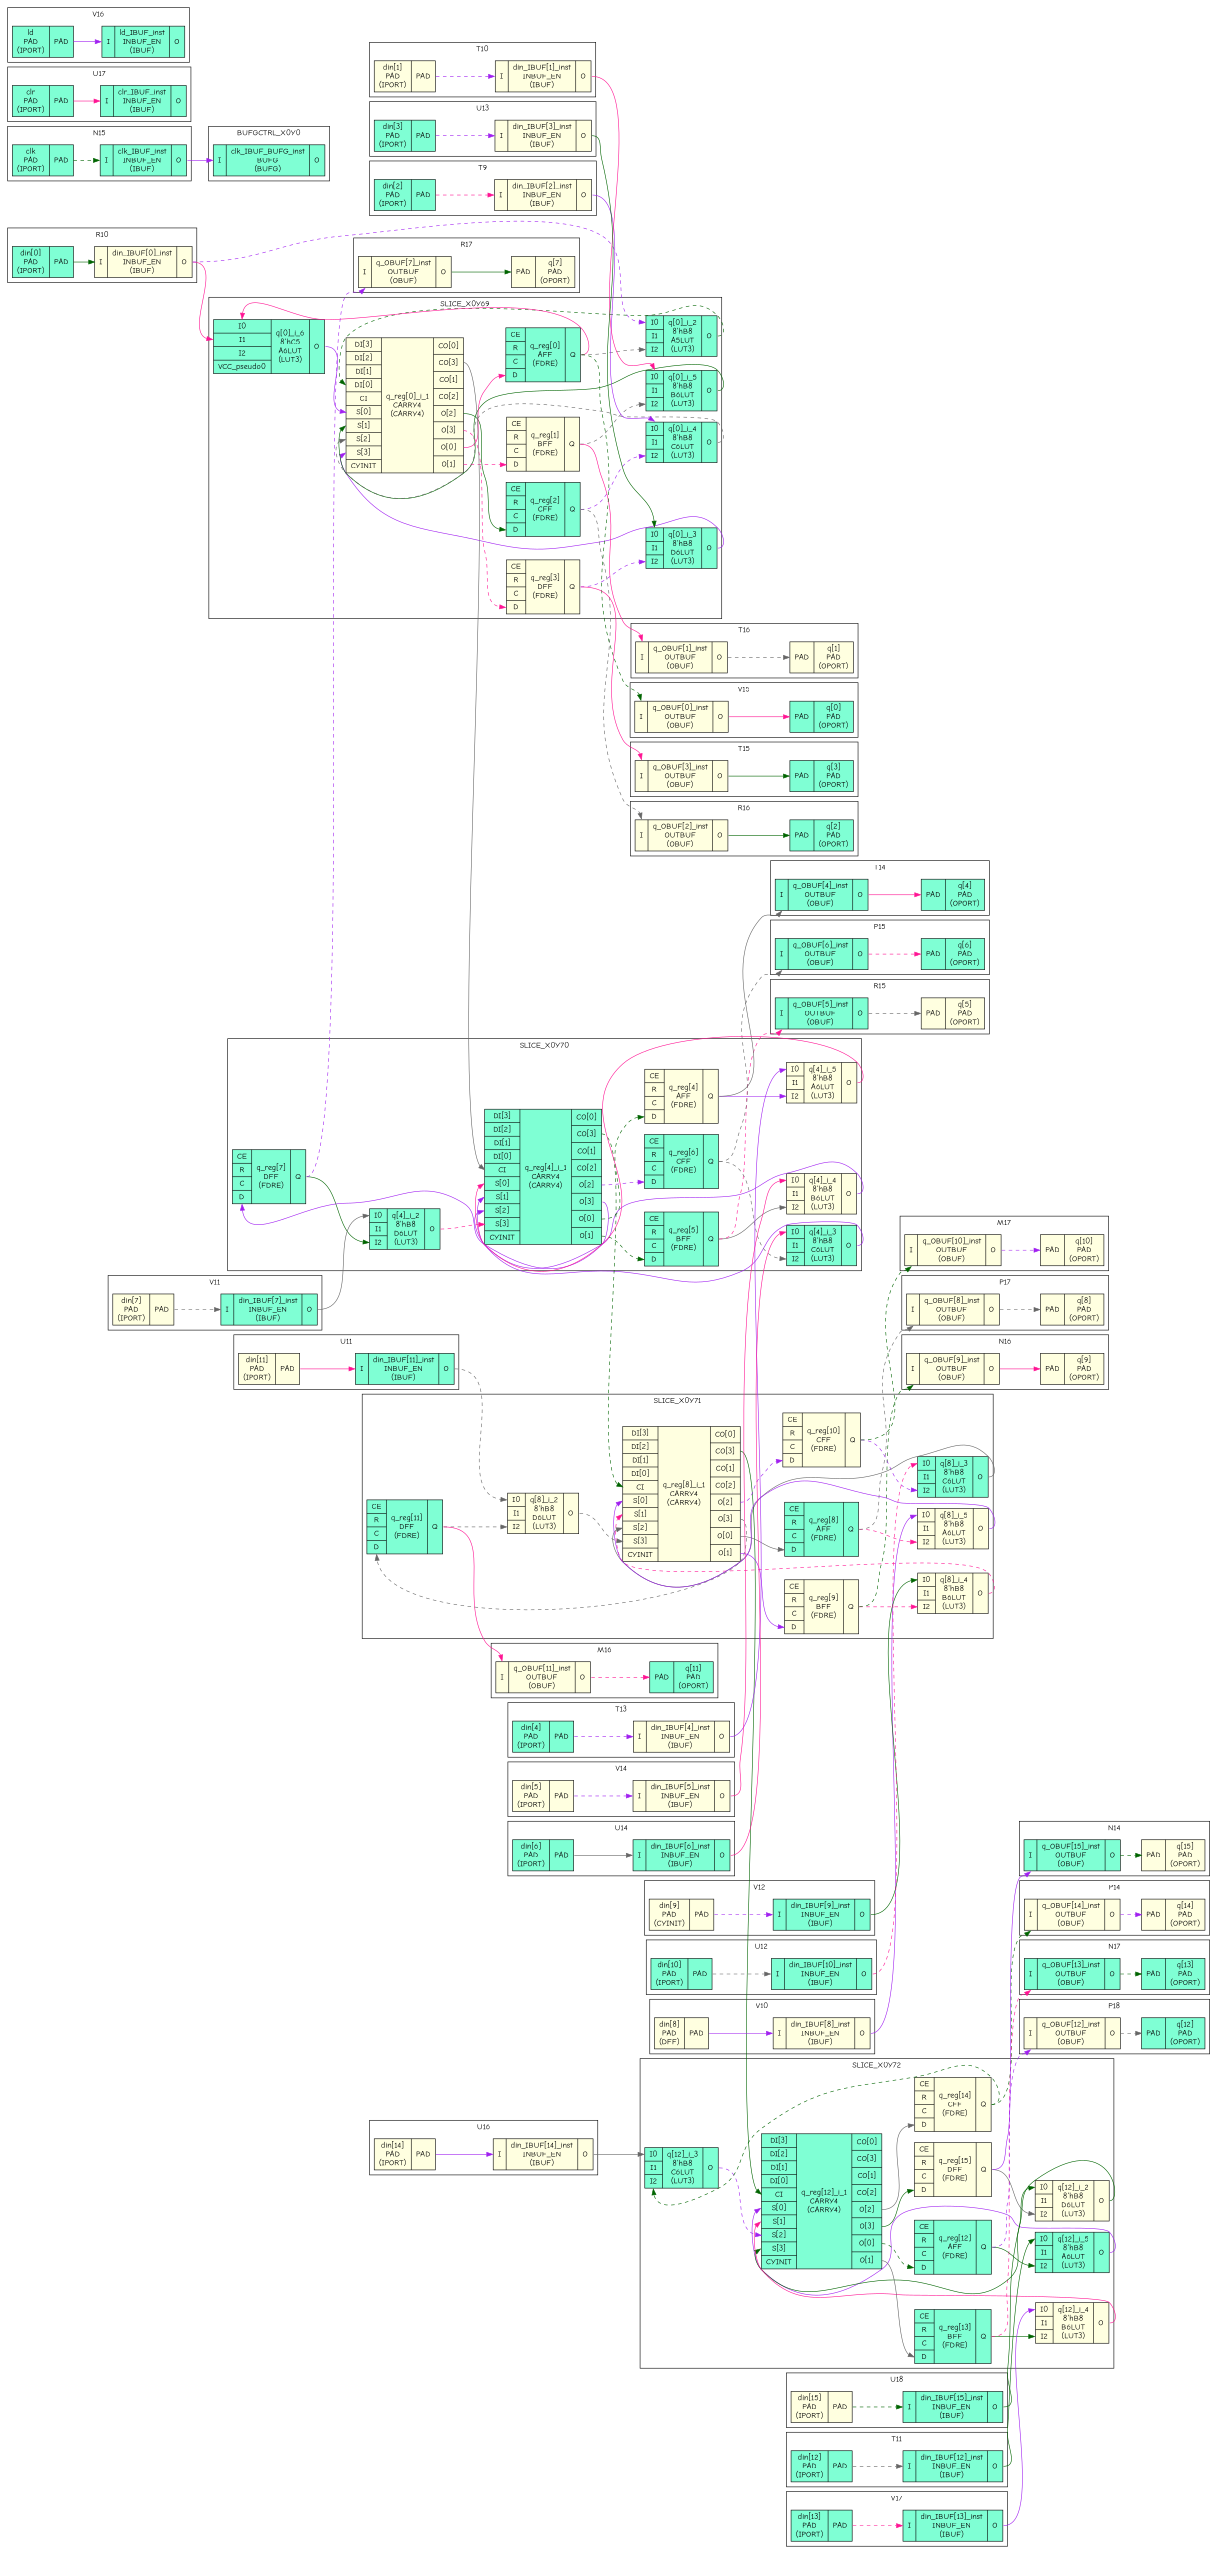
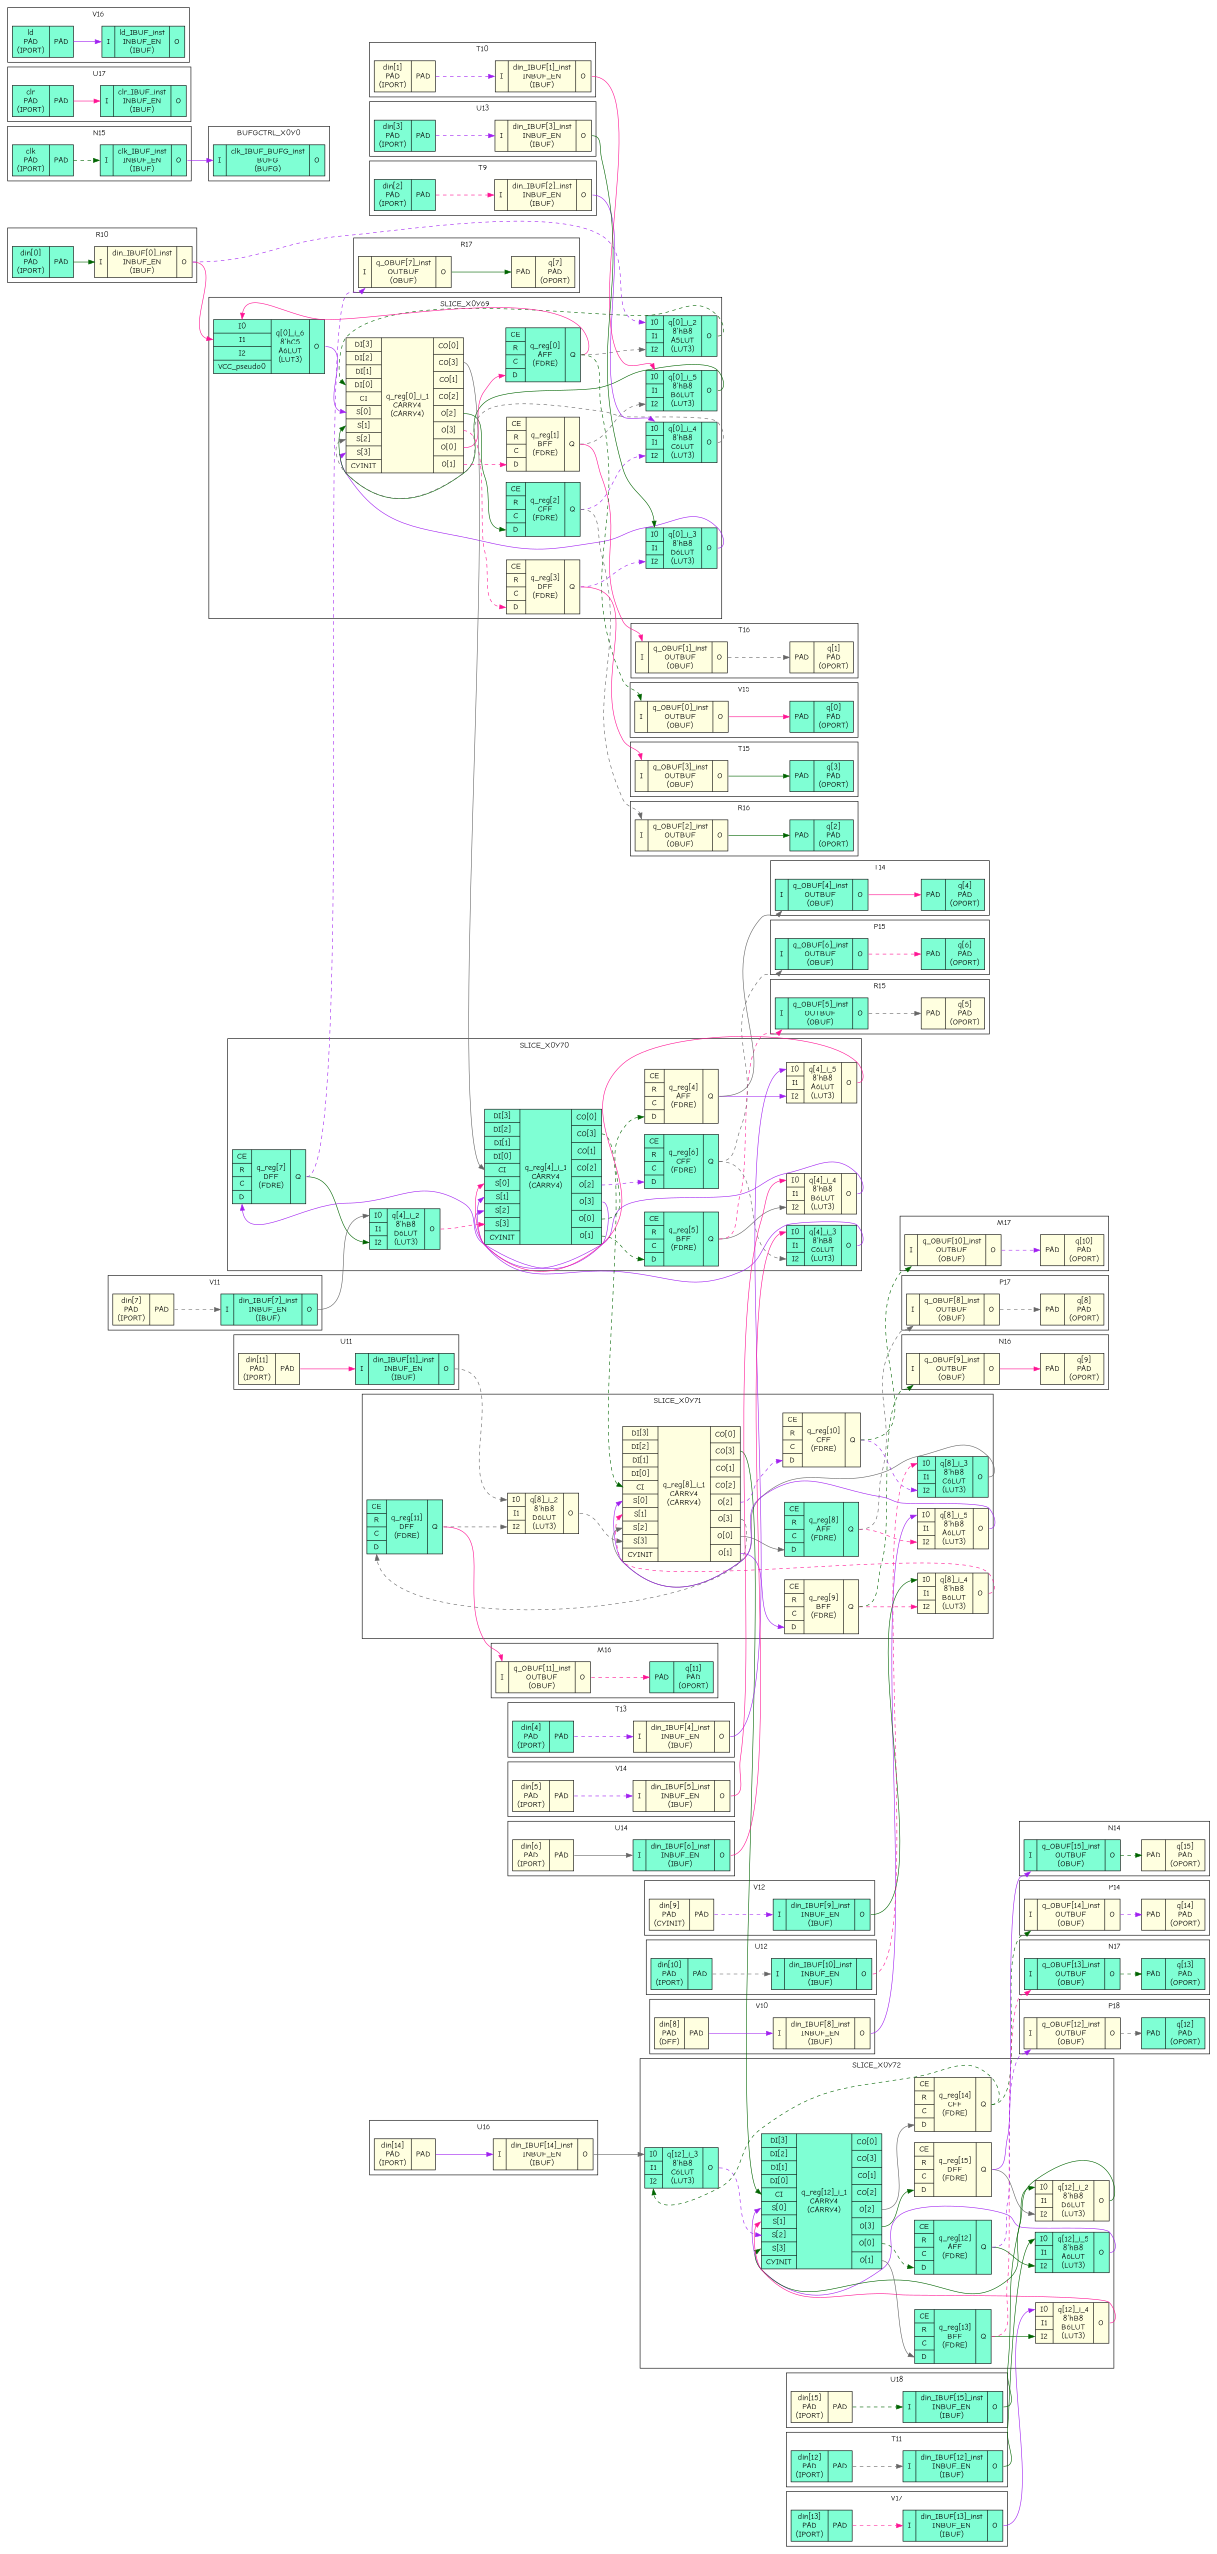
(543, 1855) -> (543, 1855)
